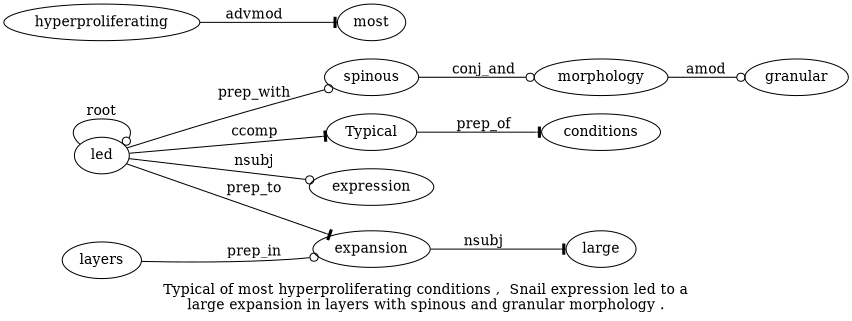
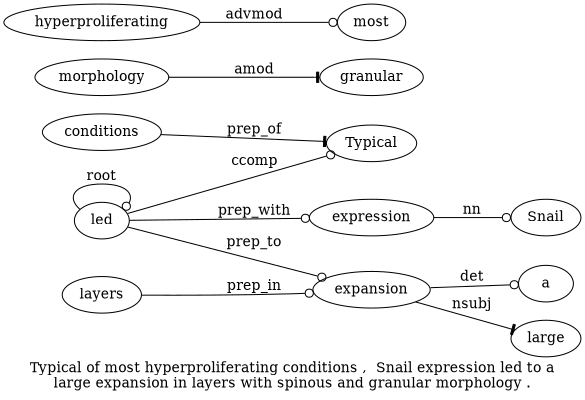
(266, 22) -> (264, 22)
(372, 77) -> none
(702, 77) -> (242, 77)
(476, 132) -> (241, 138)
(226, 145) -> (227, 185)
(255, 161) -> (255, 211)
(227, 199) -> (223, 252)
none -> (546, 218)
none -> (546, 284)
